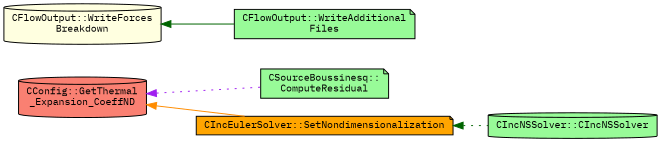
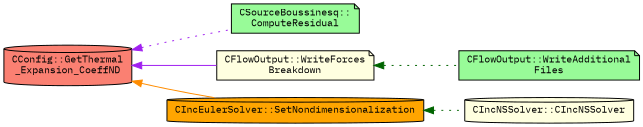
(83, 24) -> (295, 65)
(203, 24) -> (421, 65)
none -> (179, 65)
(325, 126) -> (295, 110)
(573, 126) -> (549, 110)
